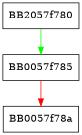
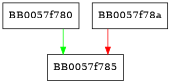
(41, 16) -> (41, 16)
(41, 90) -> (108, 38)
